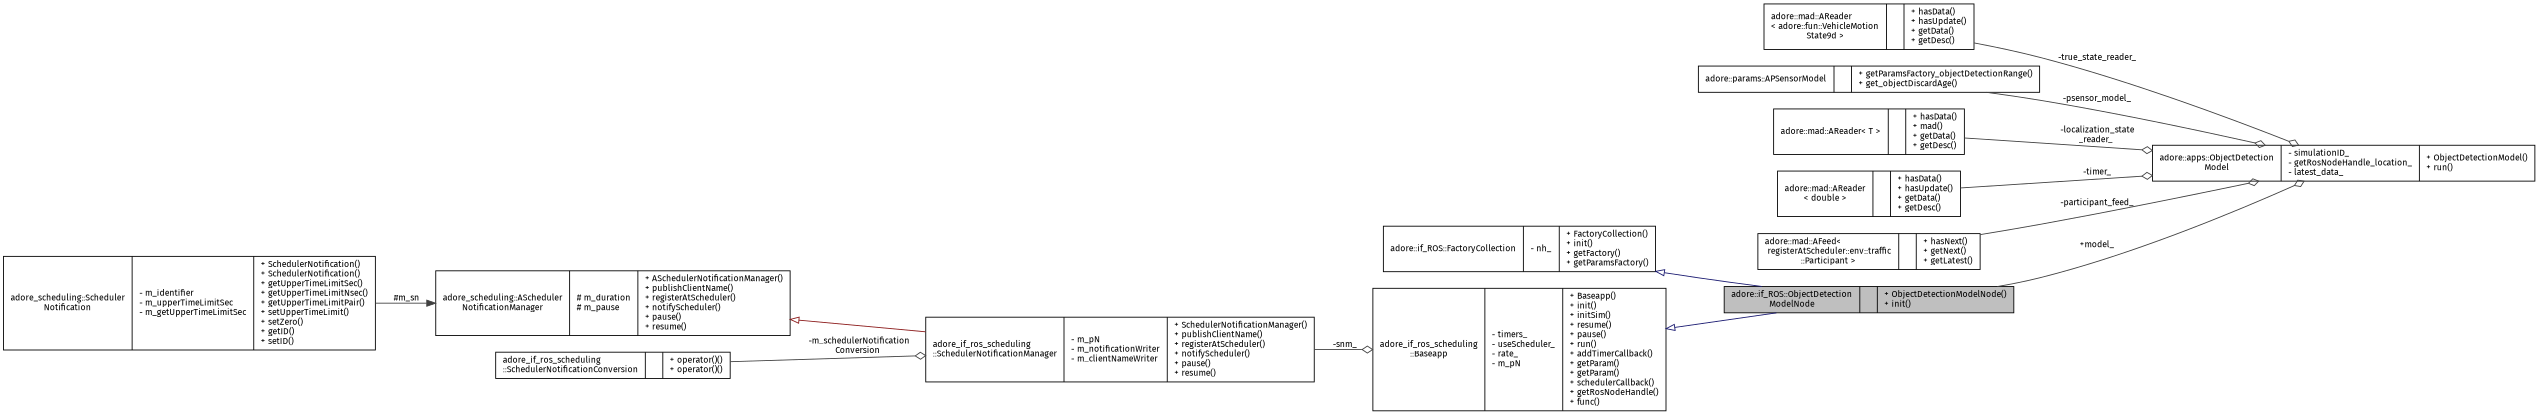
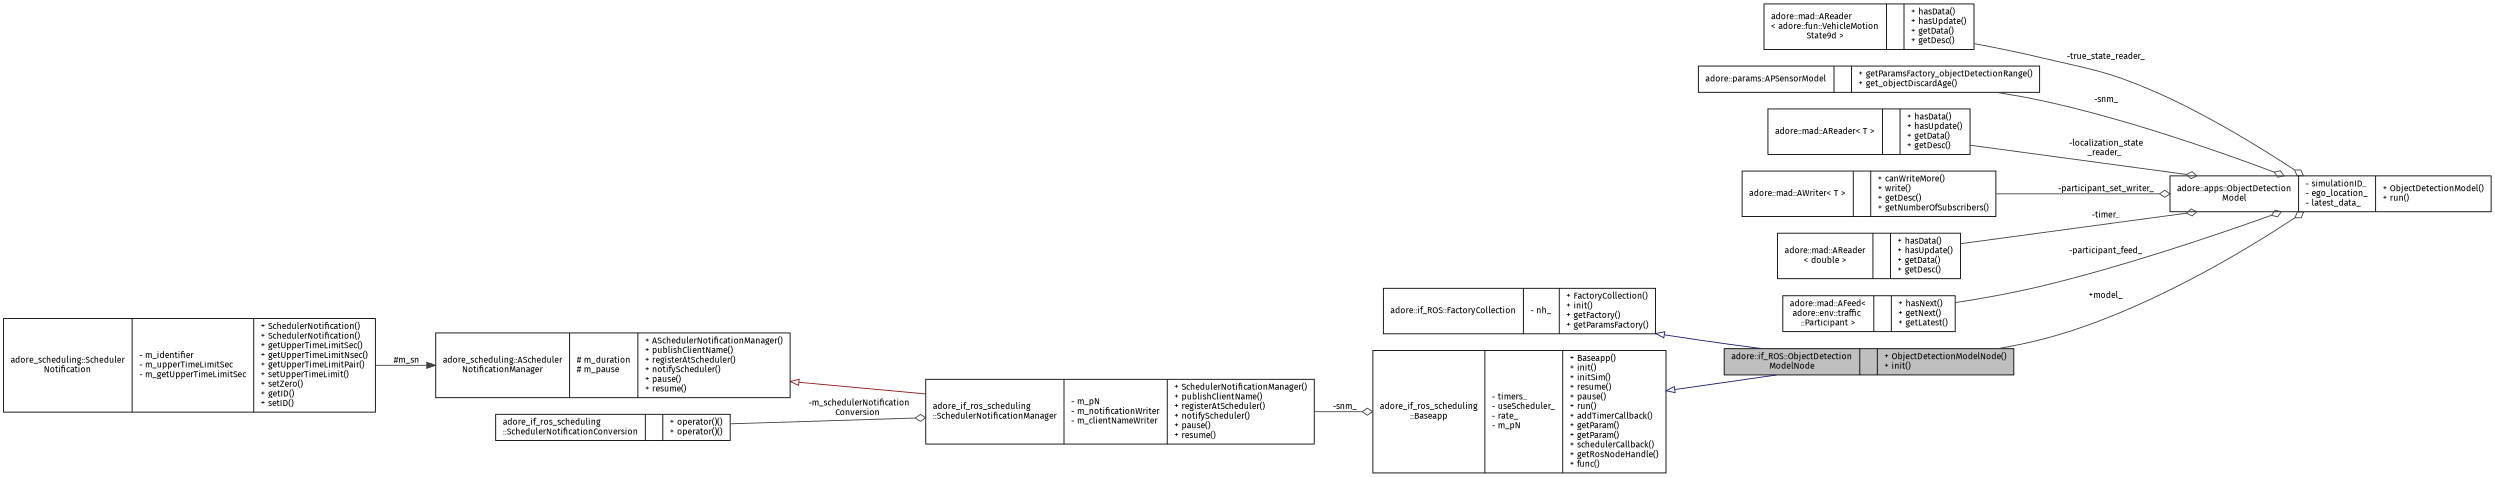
(2096, 99) -> (2105, 100)
(1928, 126) -> (1935, 126)
(2350, 163) -> (2337, 193)
none -> (1869, 194)
(1828, 251) -> (1826, 313)
